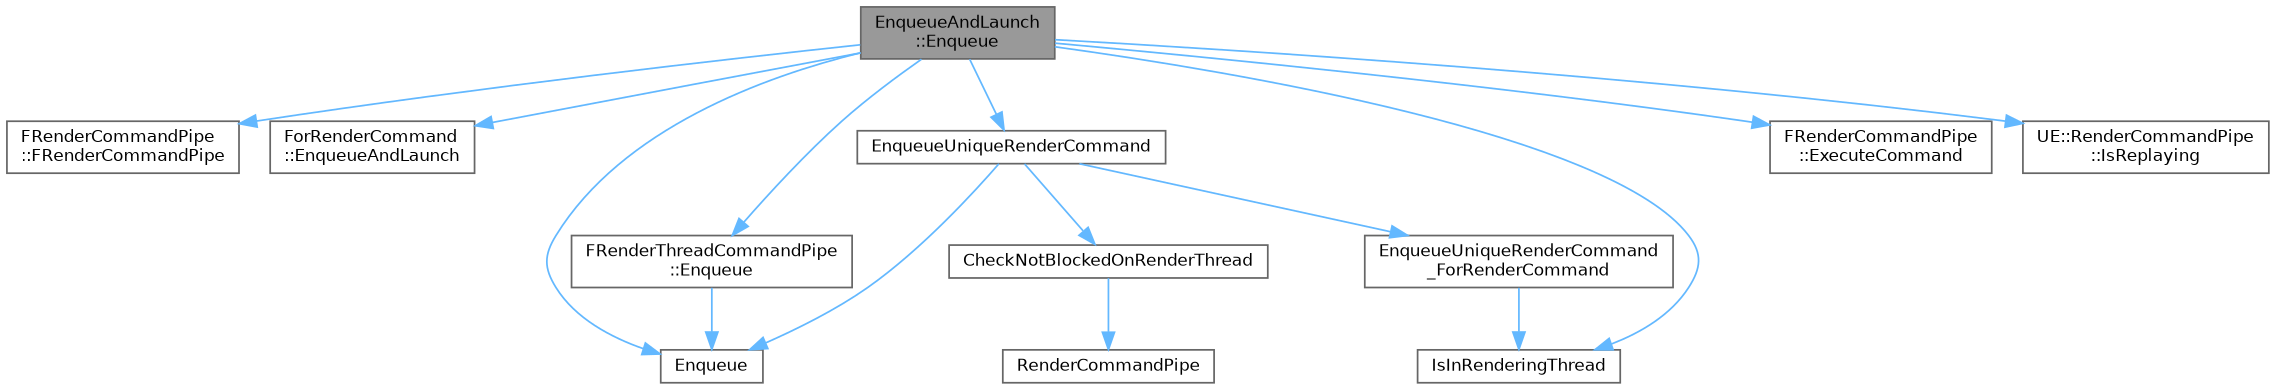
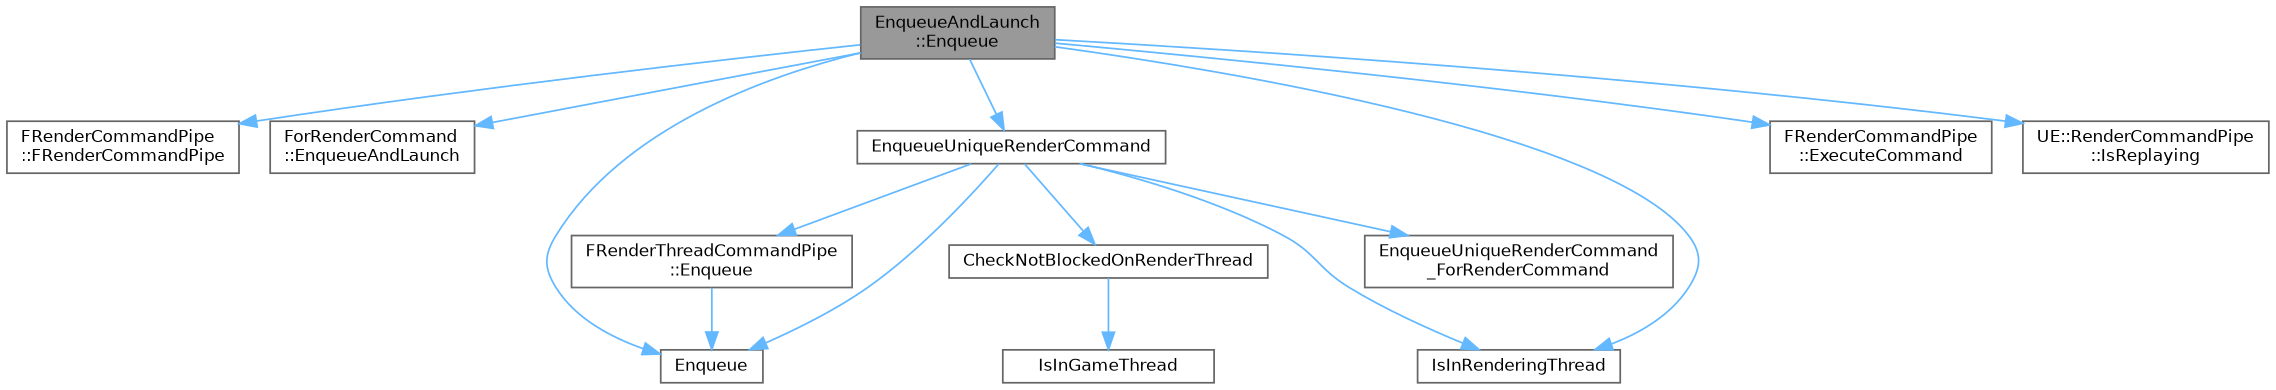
(827, 135) -> (883, 197)
(1519, 310) -> (1281, 234)
(1108, 366) -> (1108, 366)
